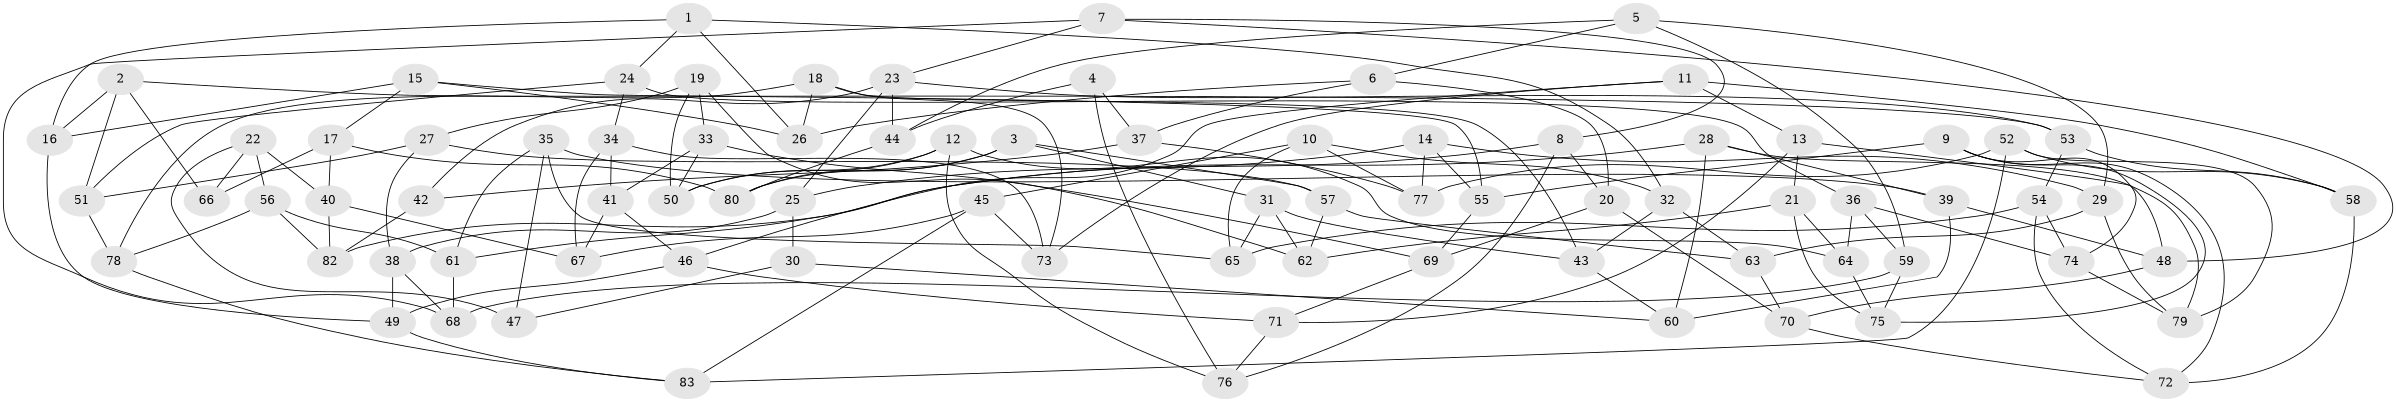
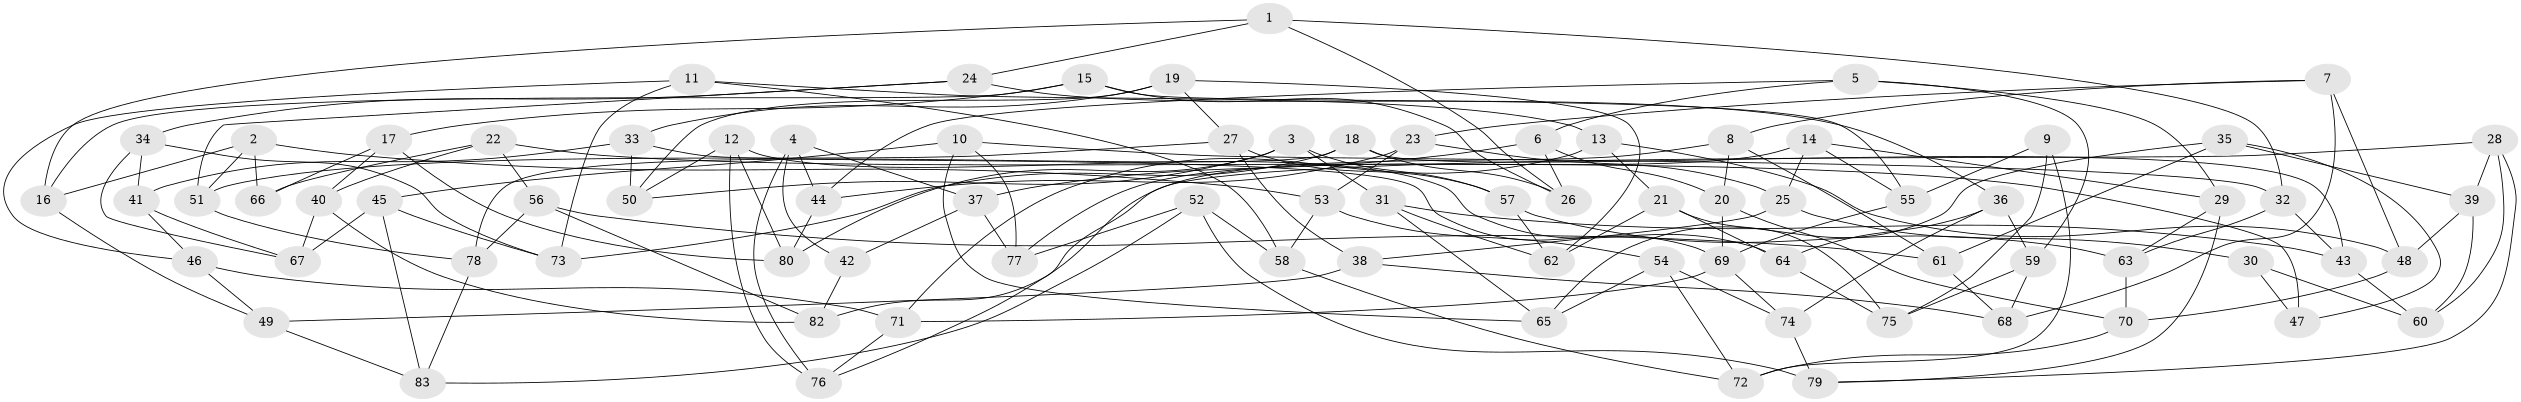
(641, 99) -> (787, 213)
(2136, 200) -> (1761, 298)
